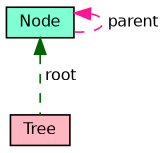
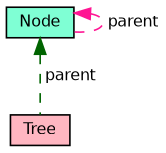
(59, 76) -> (68, 76)
